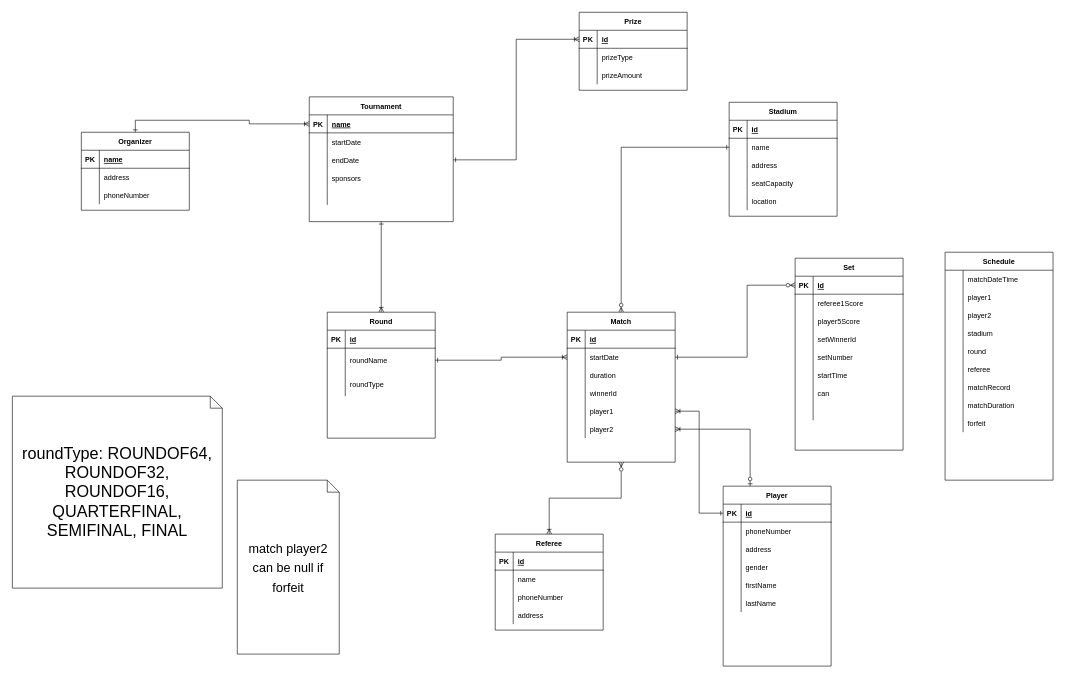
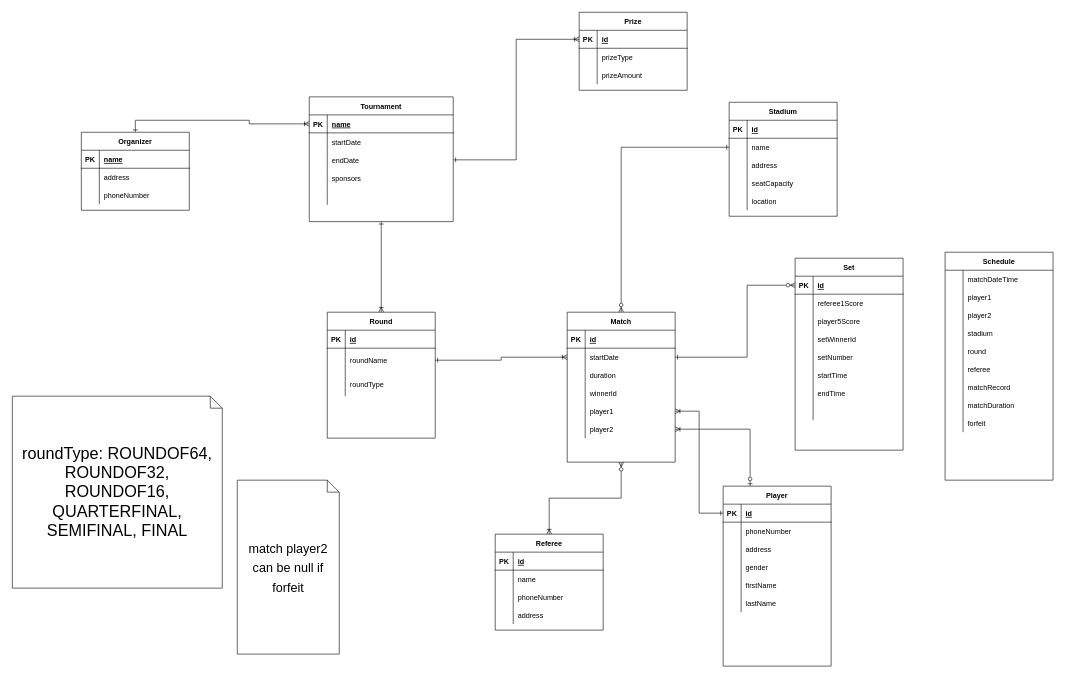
(824, 394) -> (831, 394)
